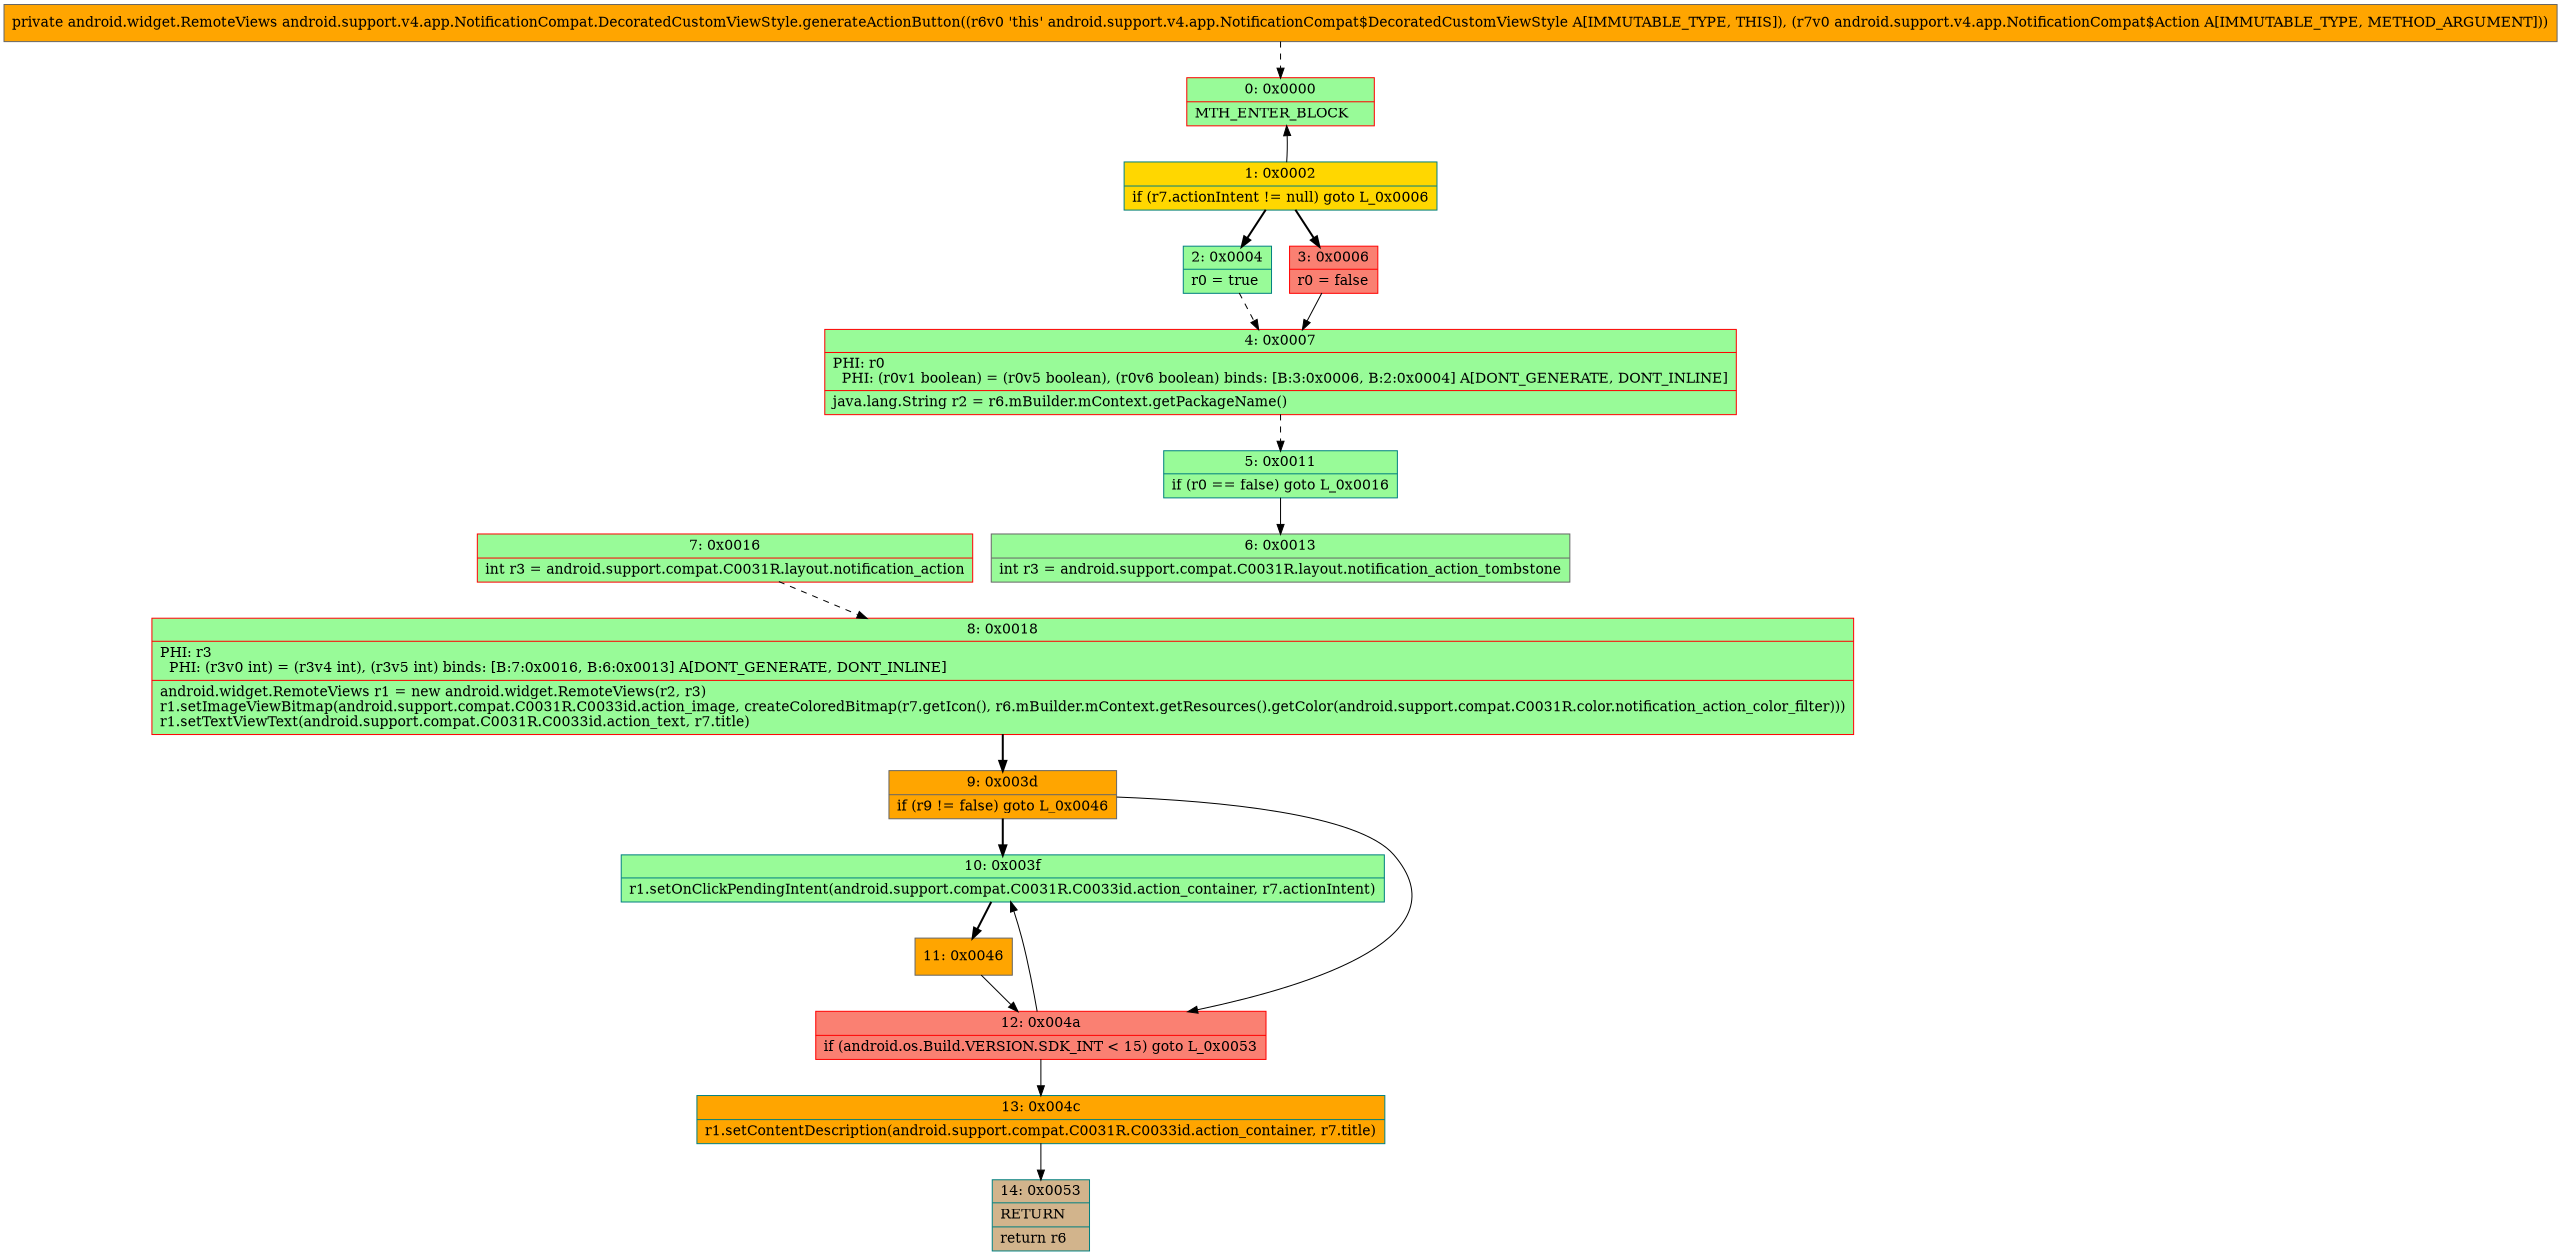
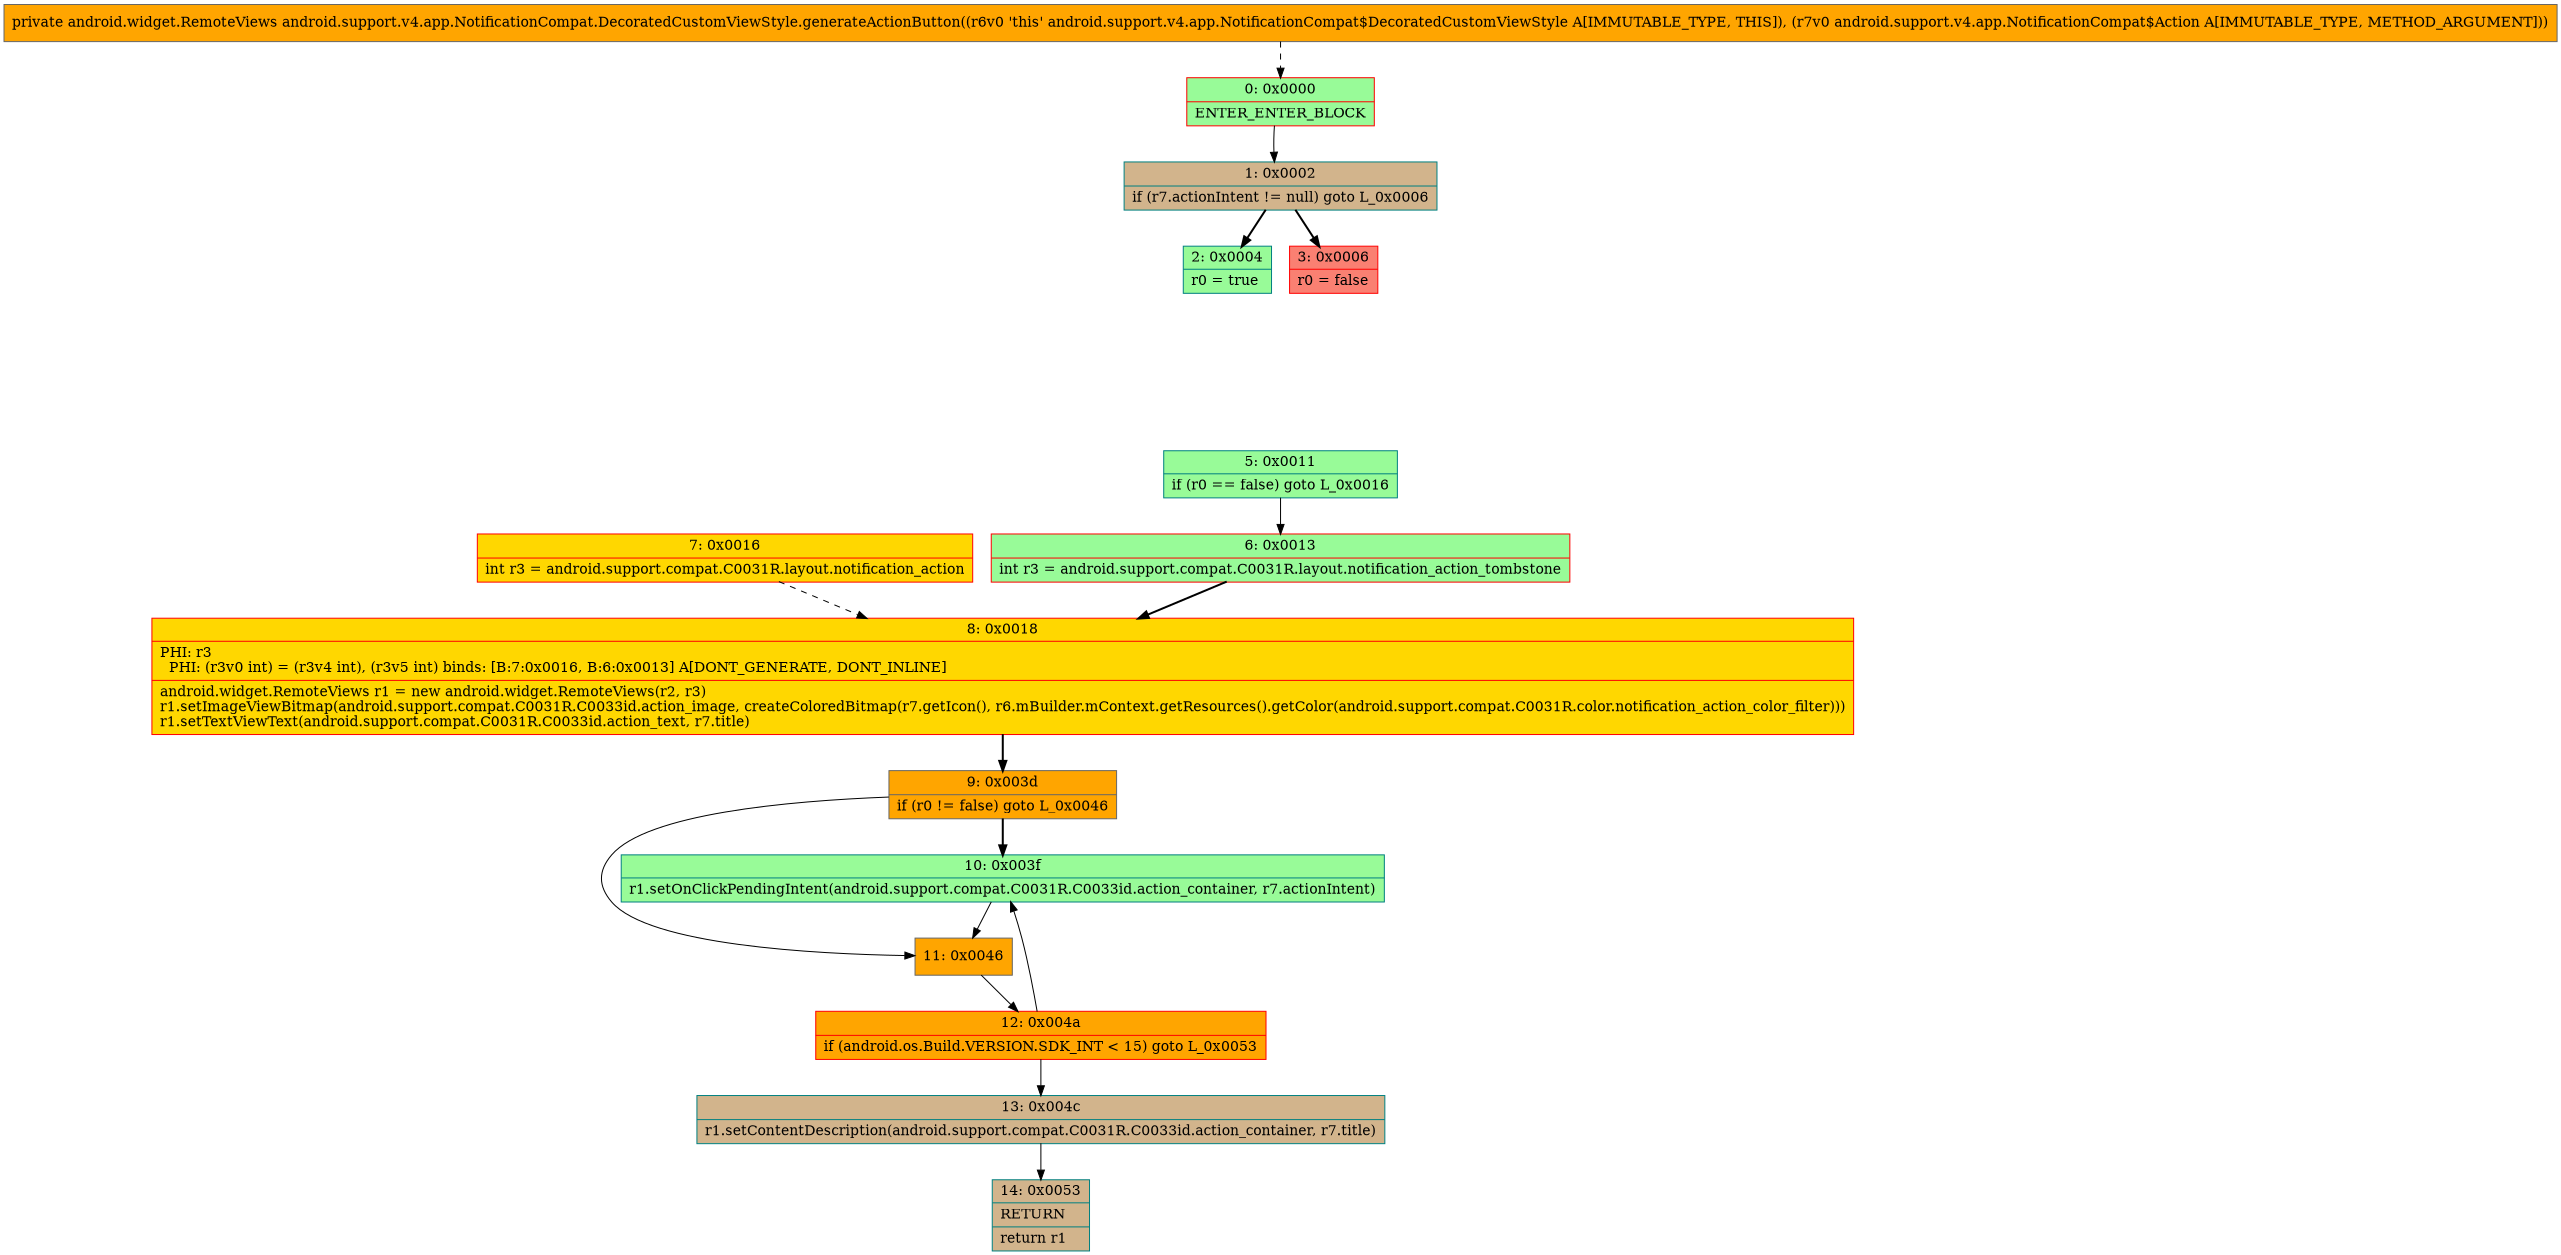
(1272, 113) -> (1281, 113)
(1287, 149) -> (1274, 139)
(1281, 186) -> (1281, 186)
(1281, 372) -> none
(725, 558) -> (725, 558)
(1281, 558) -> (1281, 558)
none -> (1187, 598)
(1003, 676) -> (1003, 676)
(1003, 806) -> (1003, 806)
(1397, 860) -> (603, 886)
(984, 915) -> (984, 915)
(1041, 1035) -> (1041, 1035)
(1041, 1120) -> (1041, 1120)
(1034, 1238) -> (1034, 1238)
